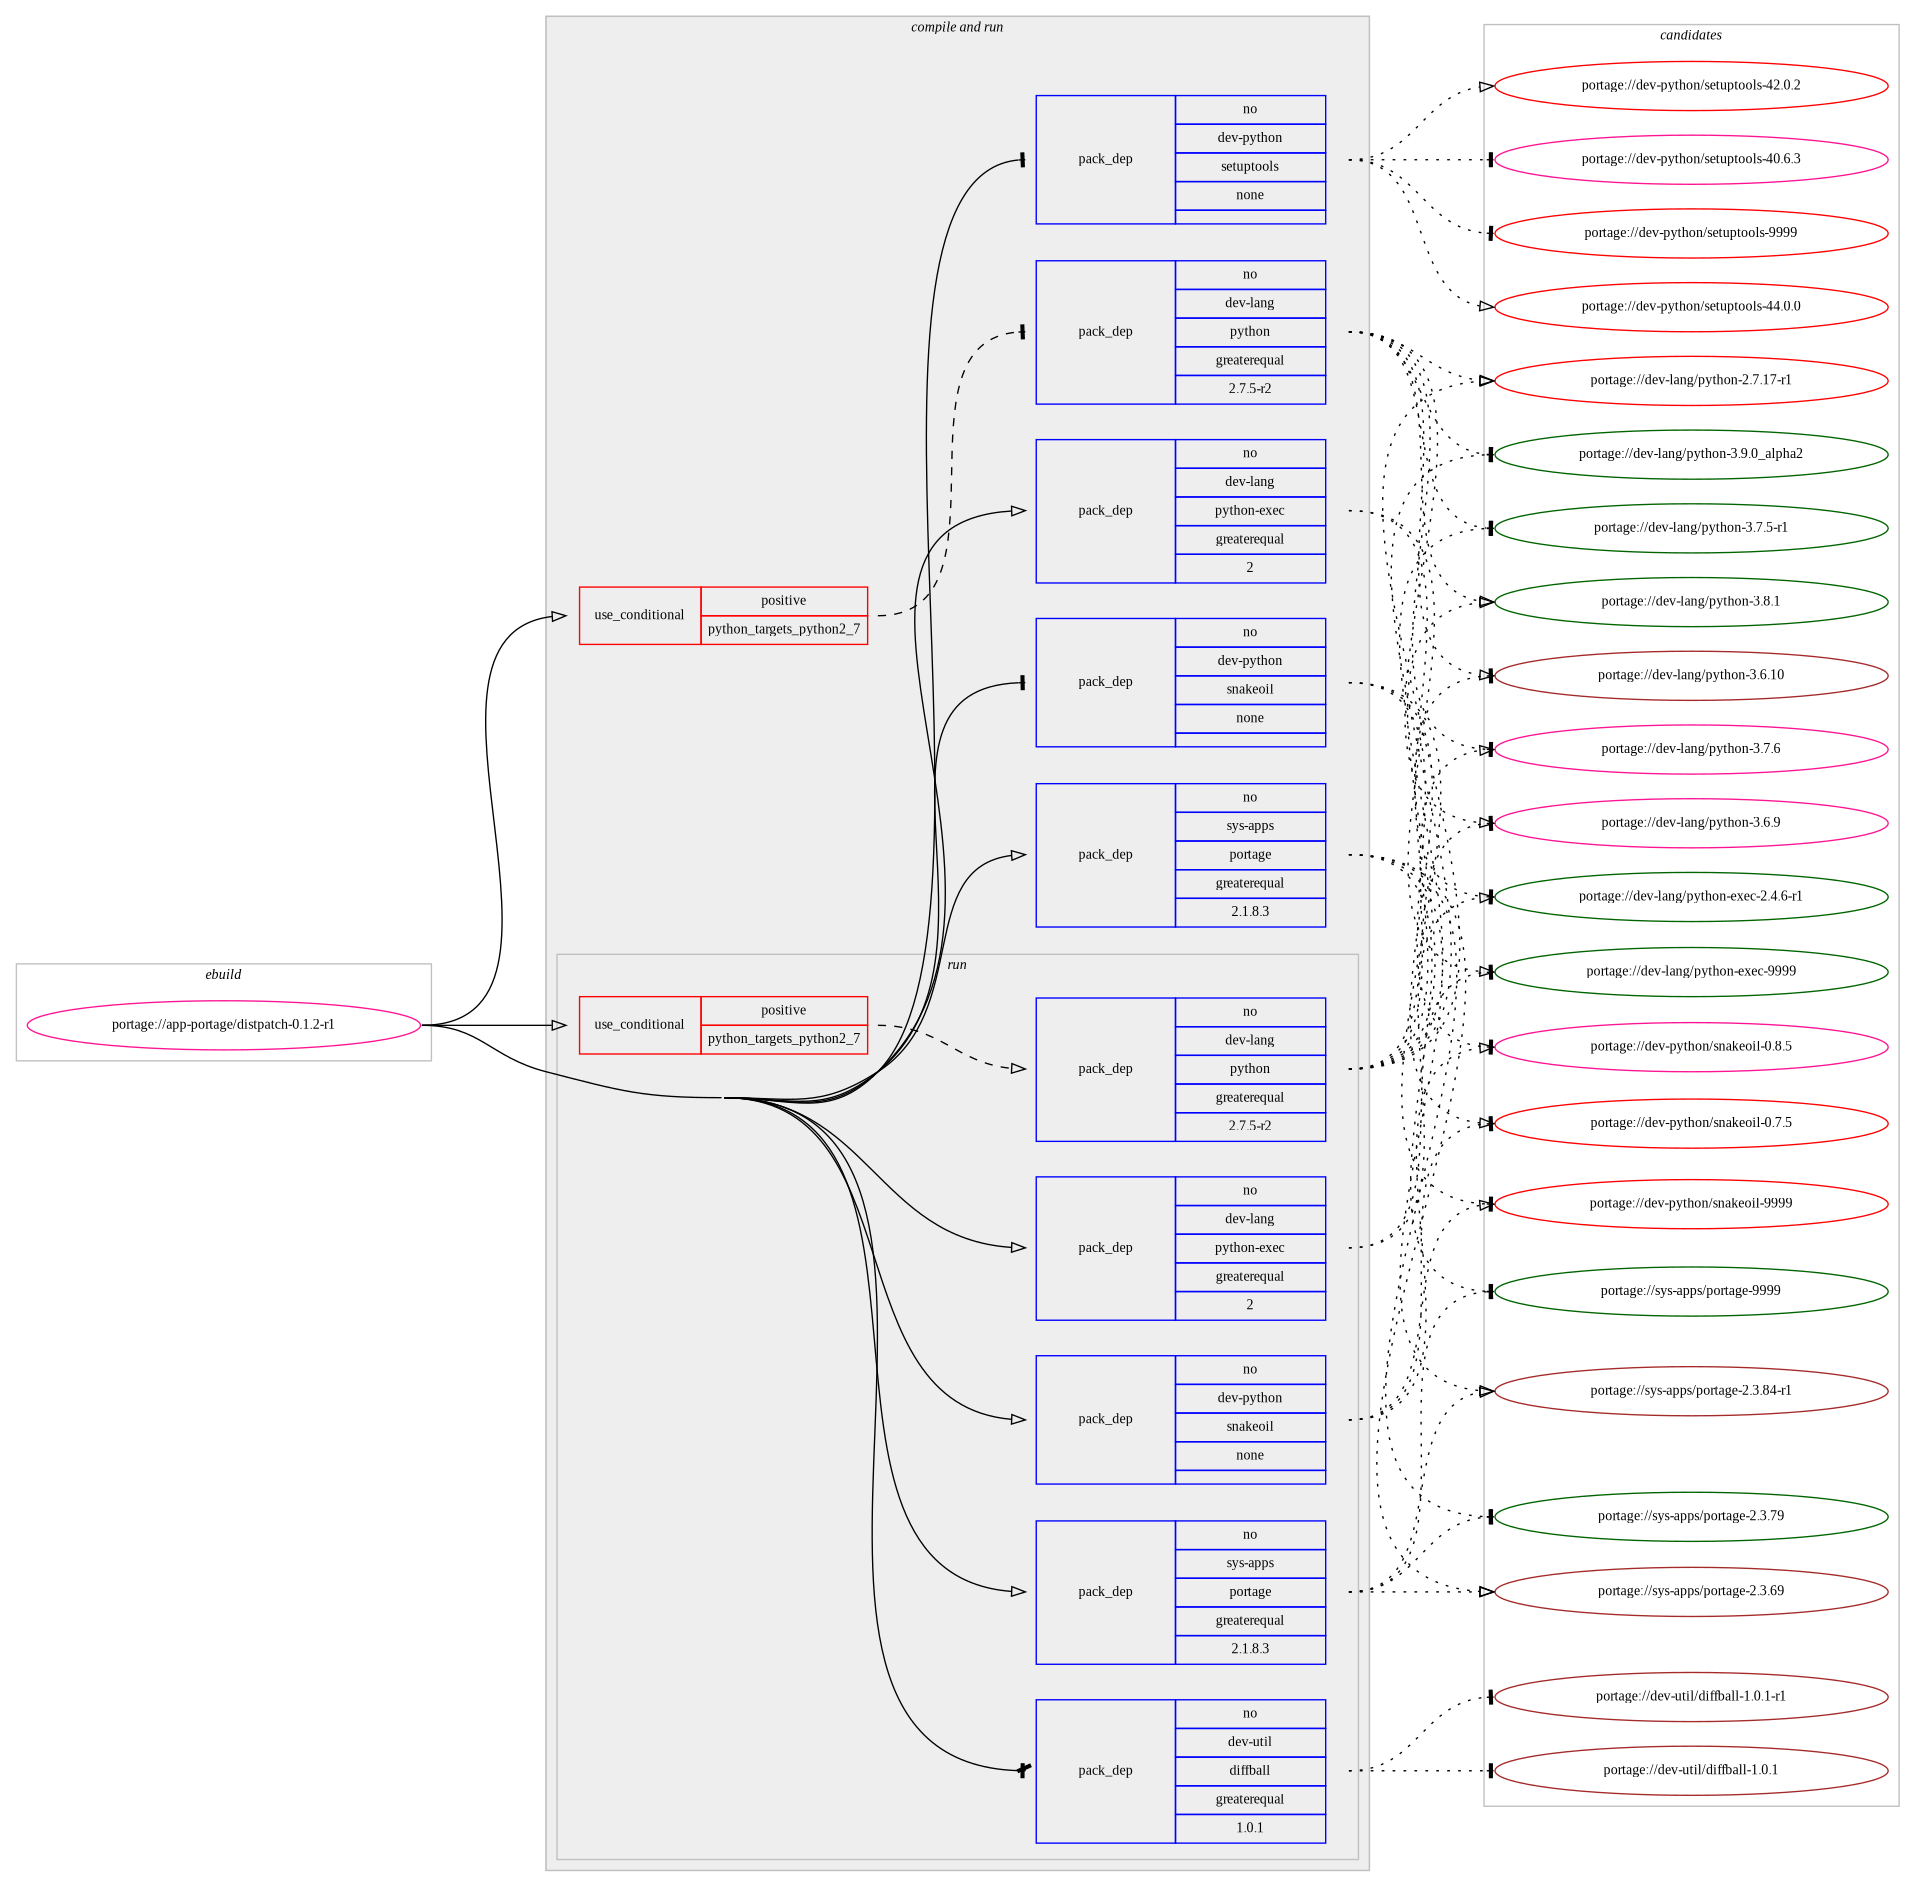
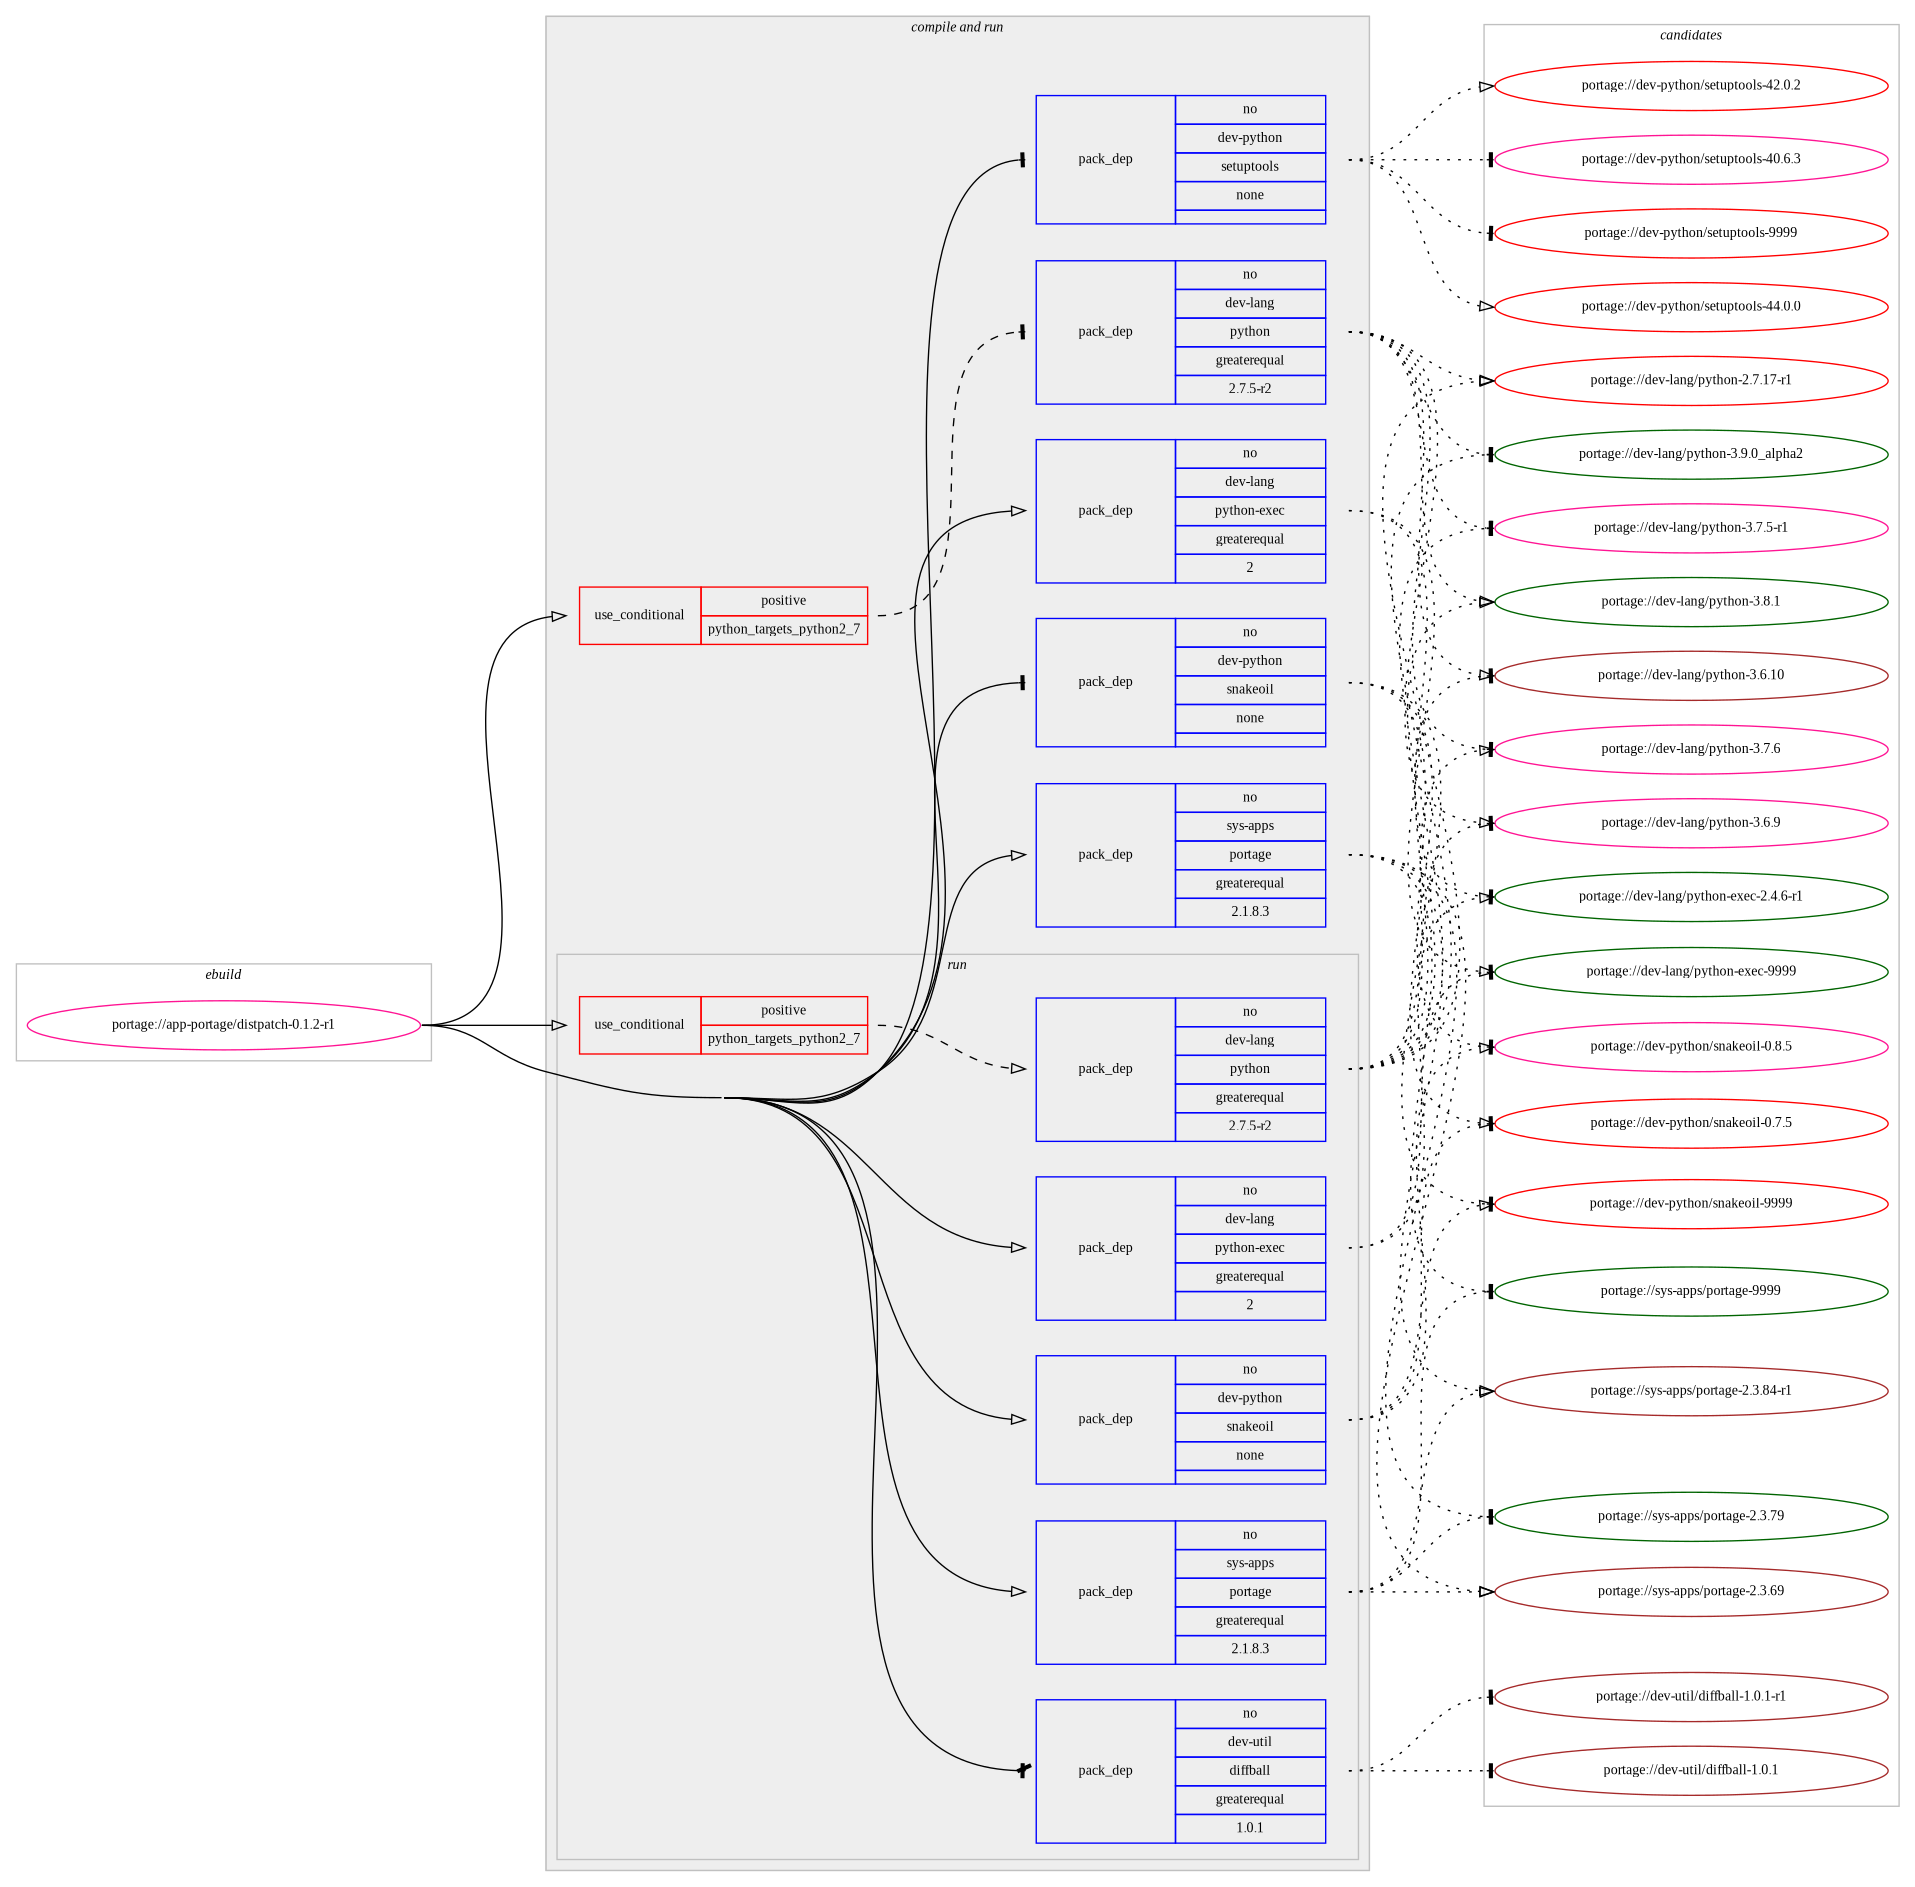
(1692, 528) -> (1692, 528)
